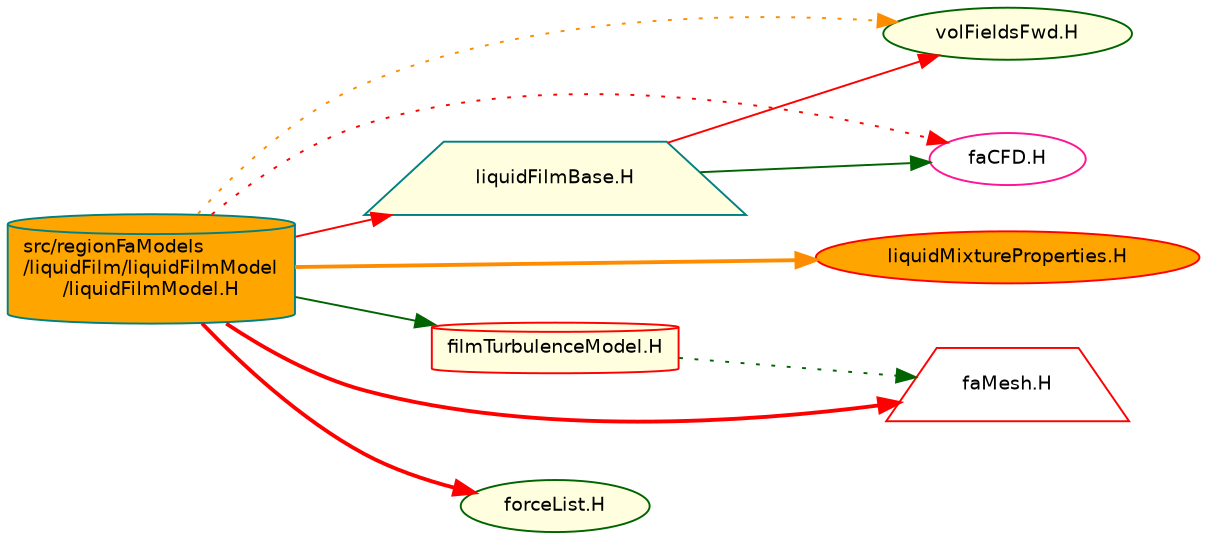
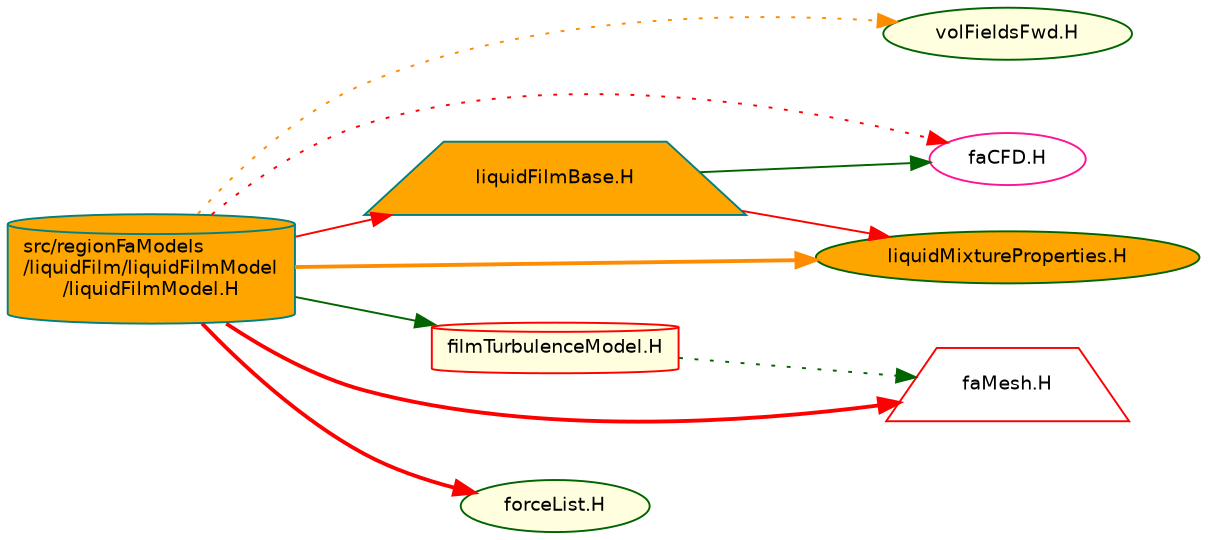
(800, 100) -> (806, 222)
(555, 178) -> (555, 178)
(1008, 257) -> (1008, 257)
